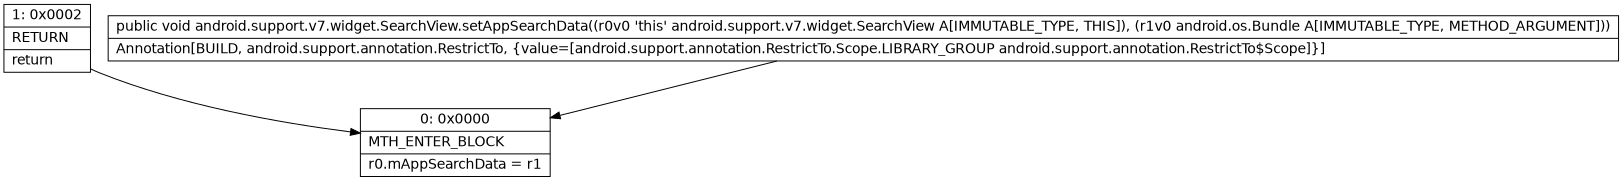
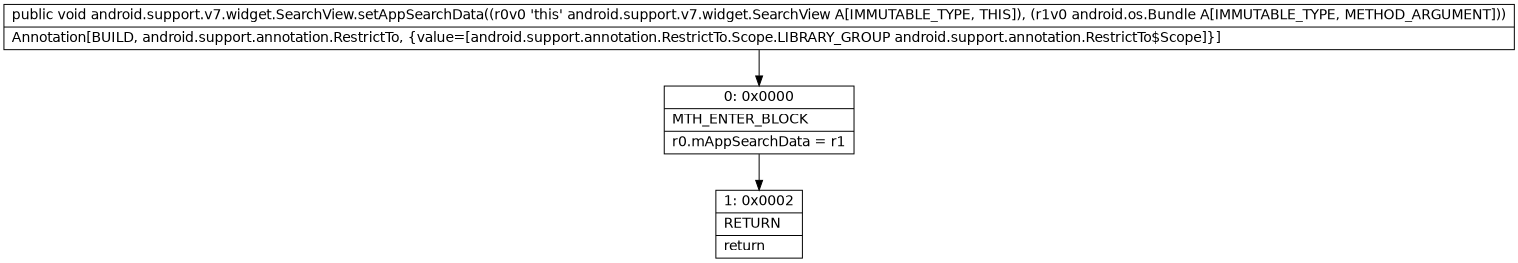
(218, 109) -> (759, 167)
